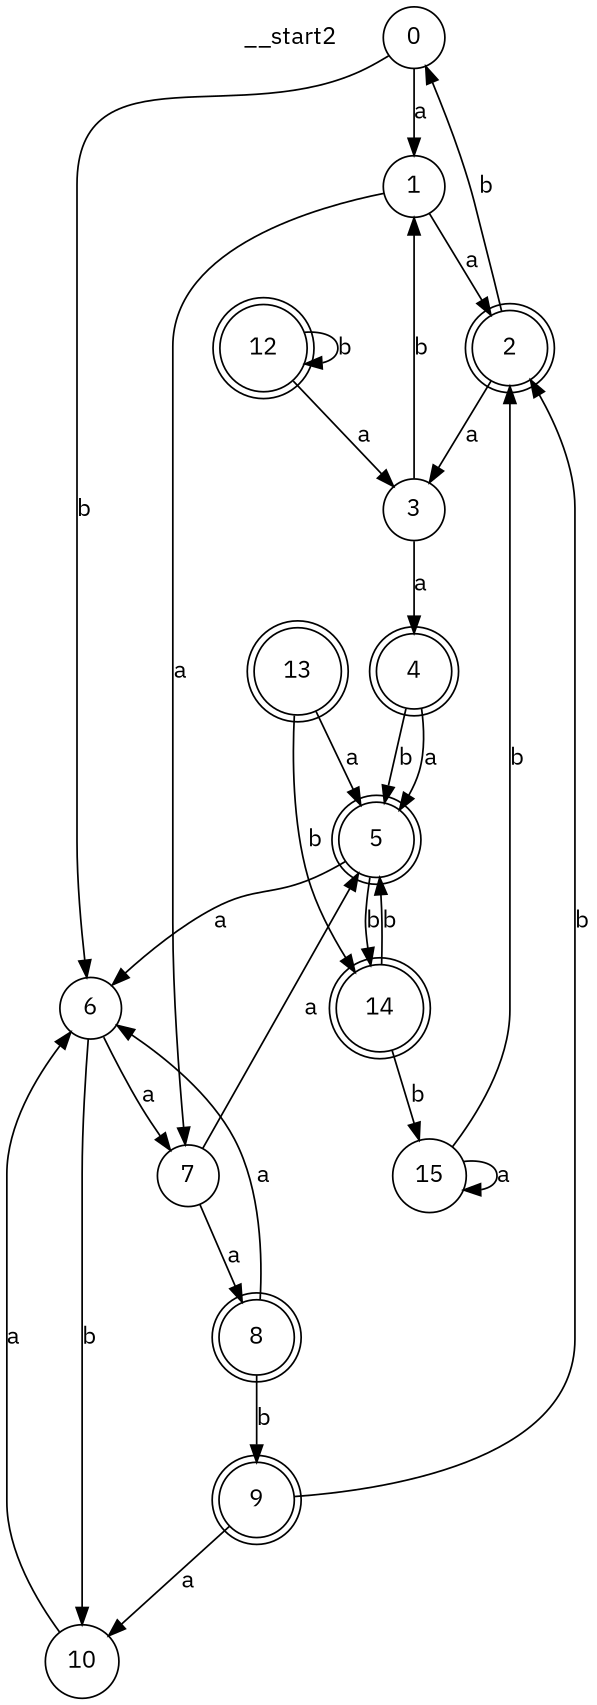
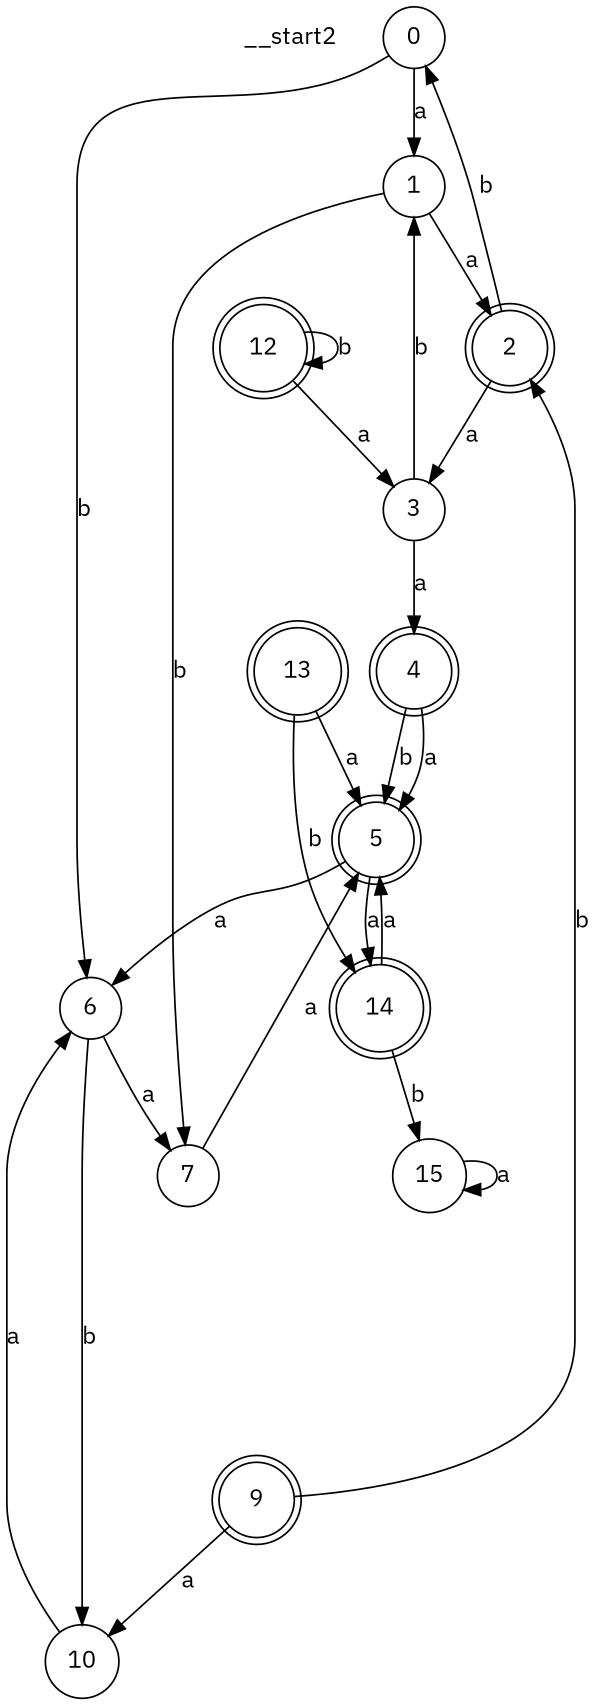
(181, 671) -> (181, 671)
(510, 782) -> none
(374, 921) -> (374, 921)
(390, 921) -> (390, 921)
(257, 1337) -> none
